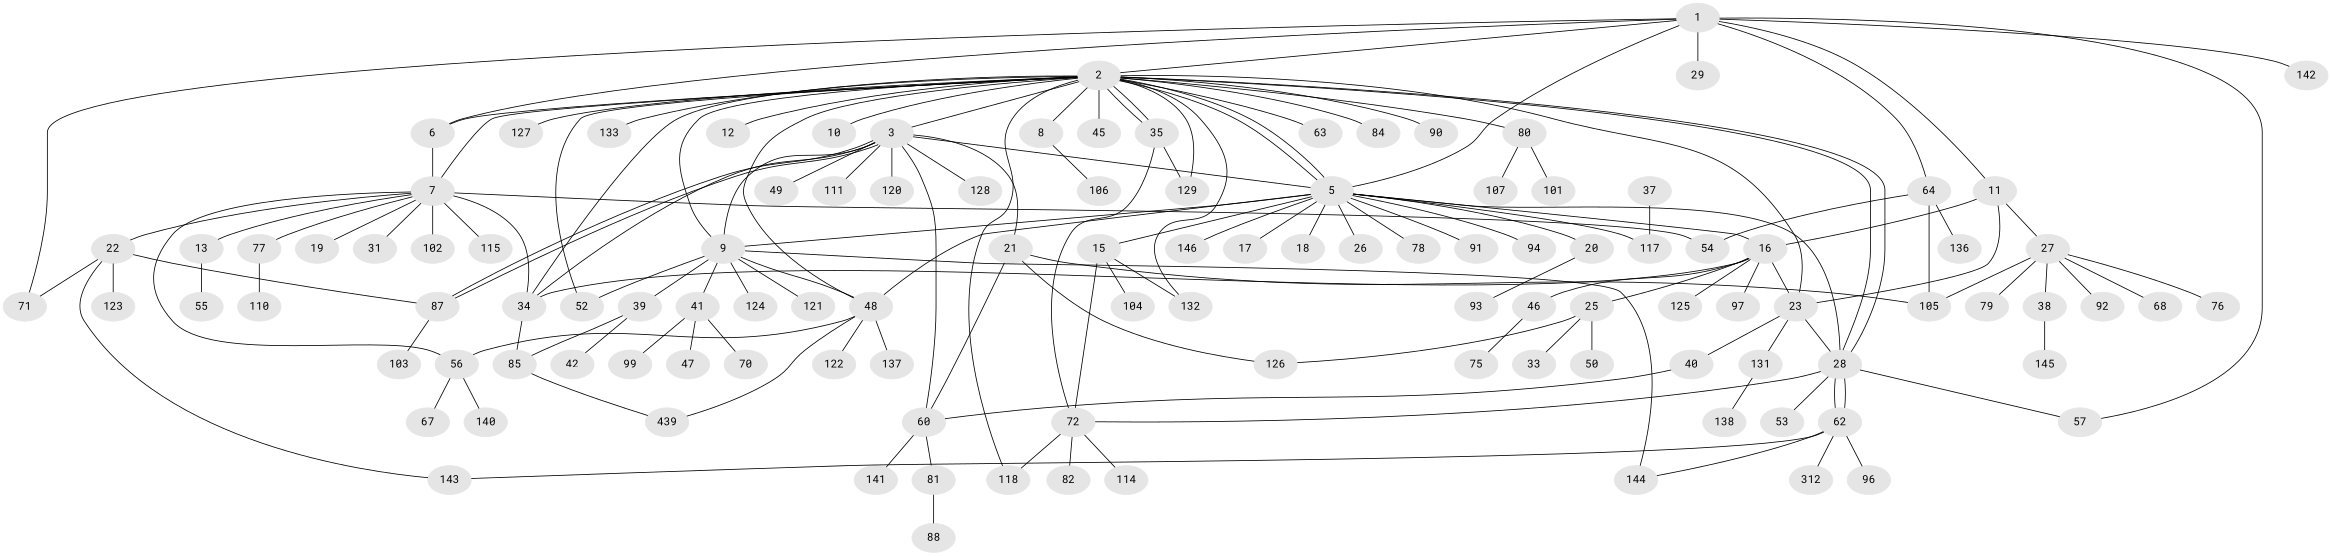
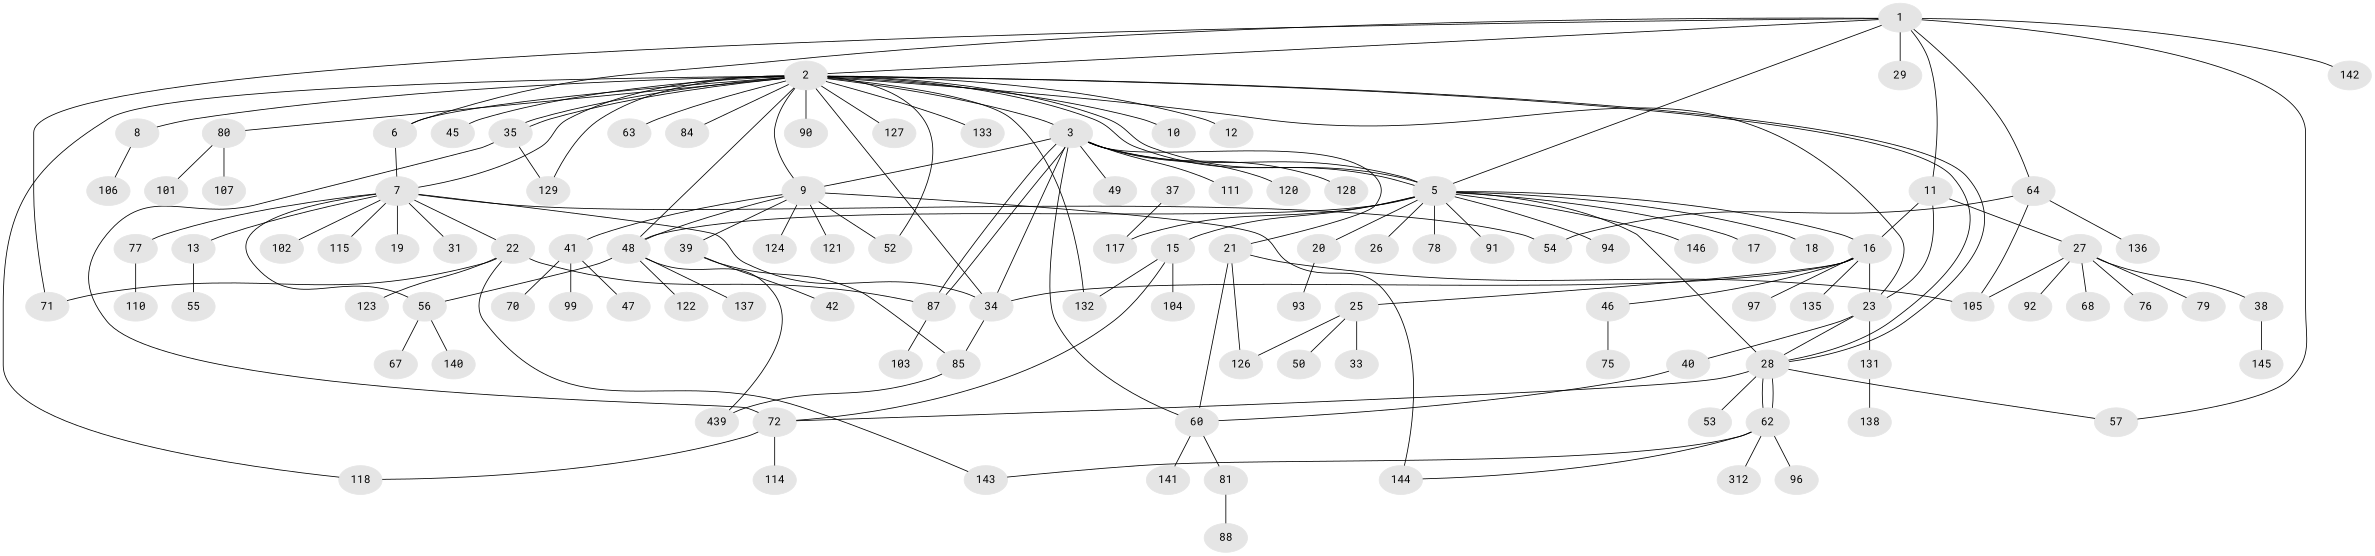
(1028, 222) -> none
(1680, 307) -> (1812, 307)
(1068, 480) -> none
